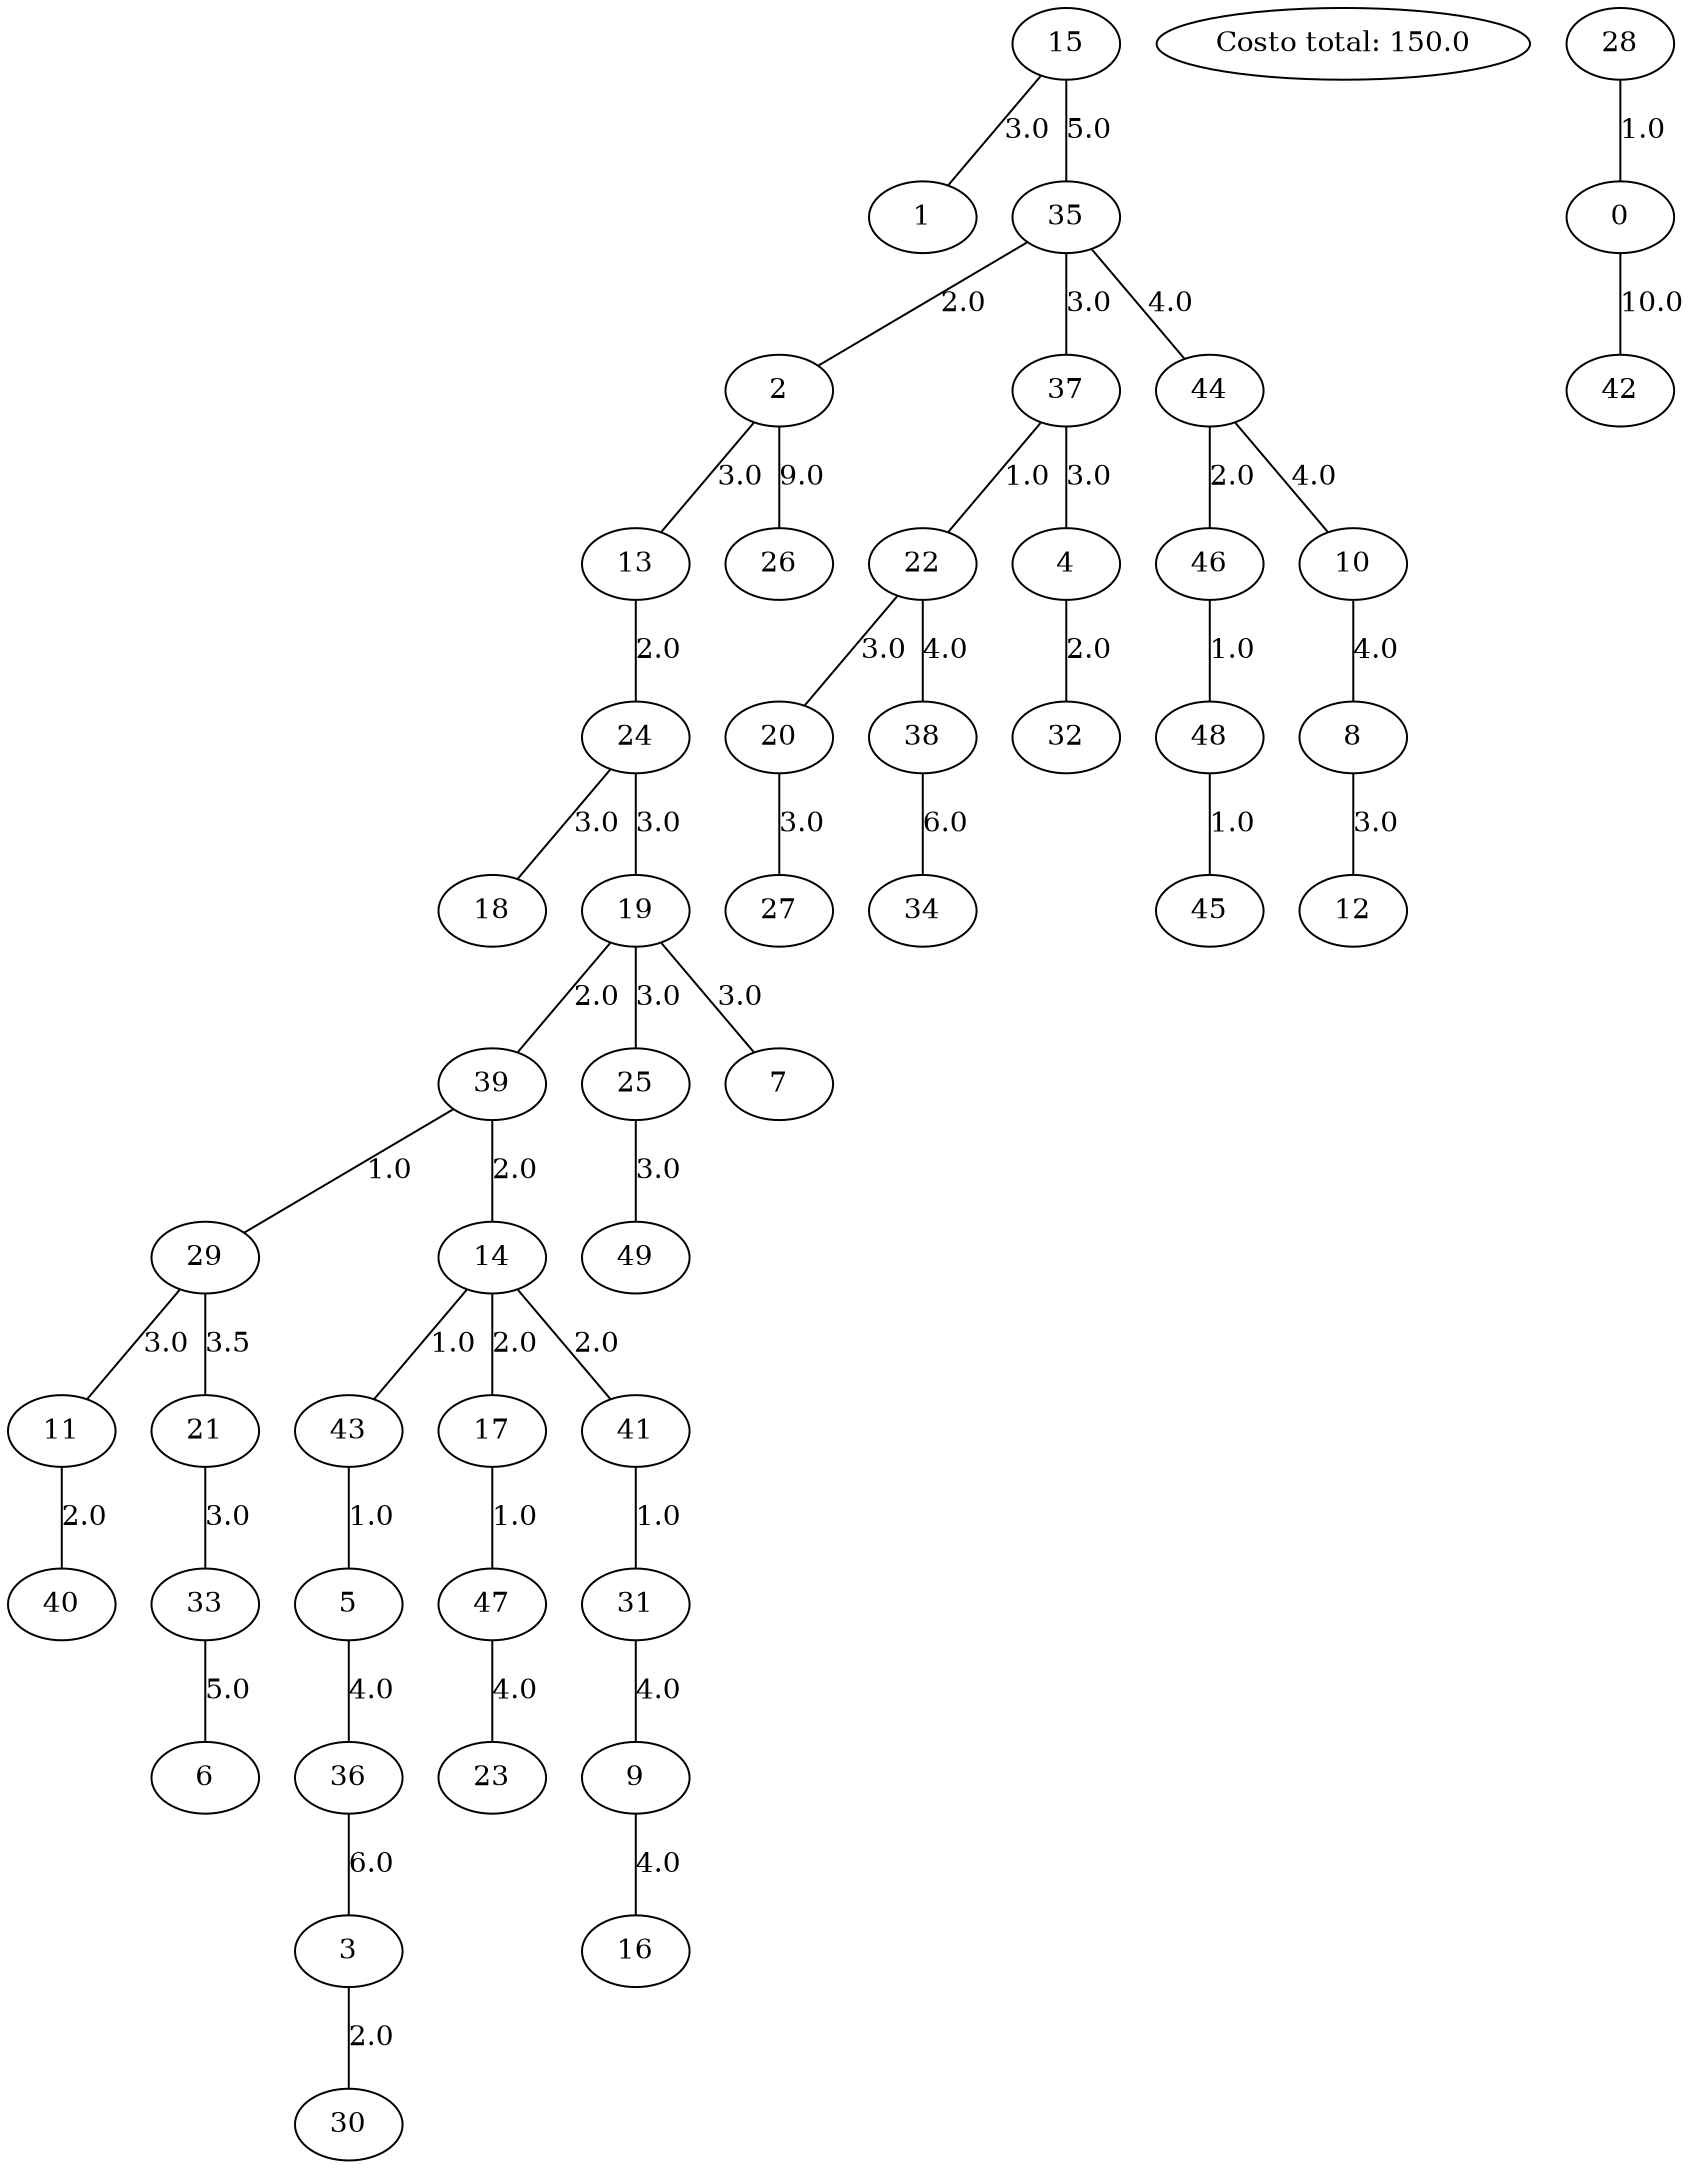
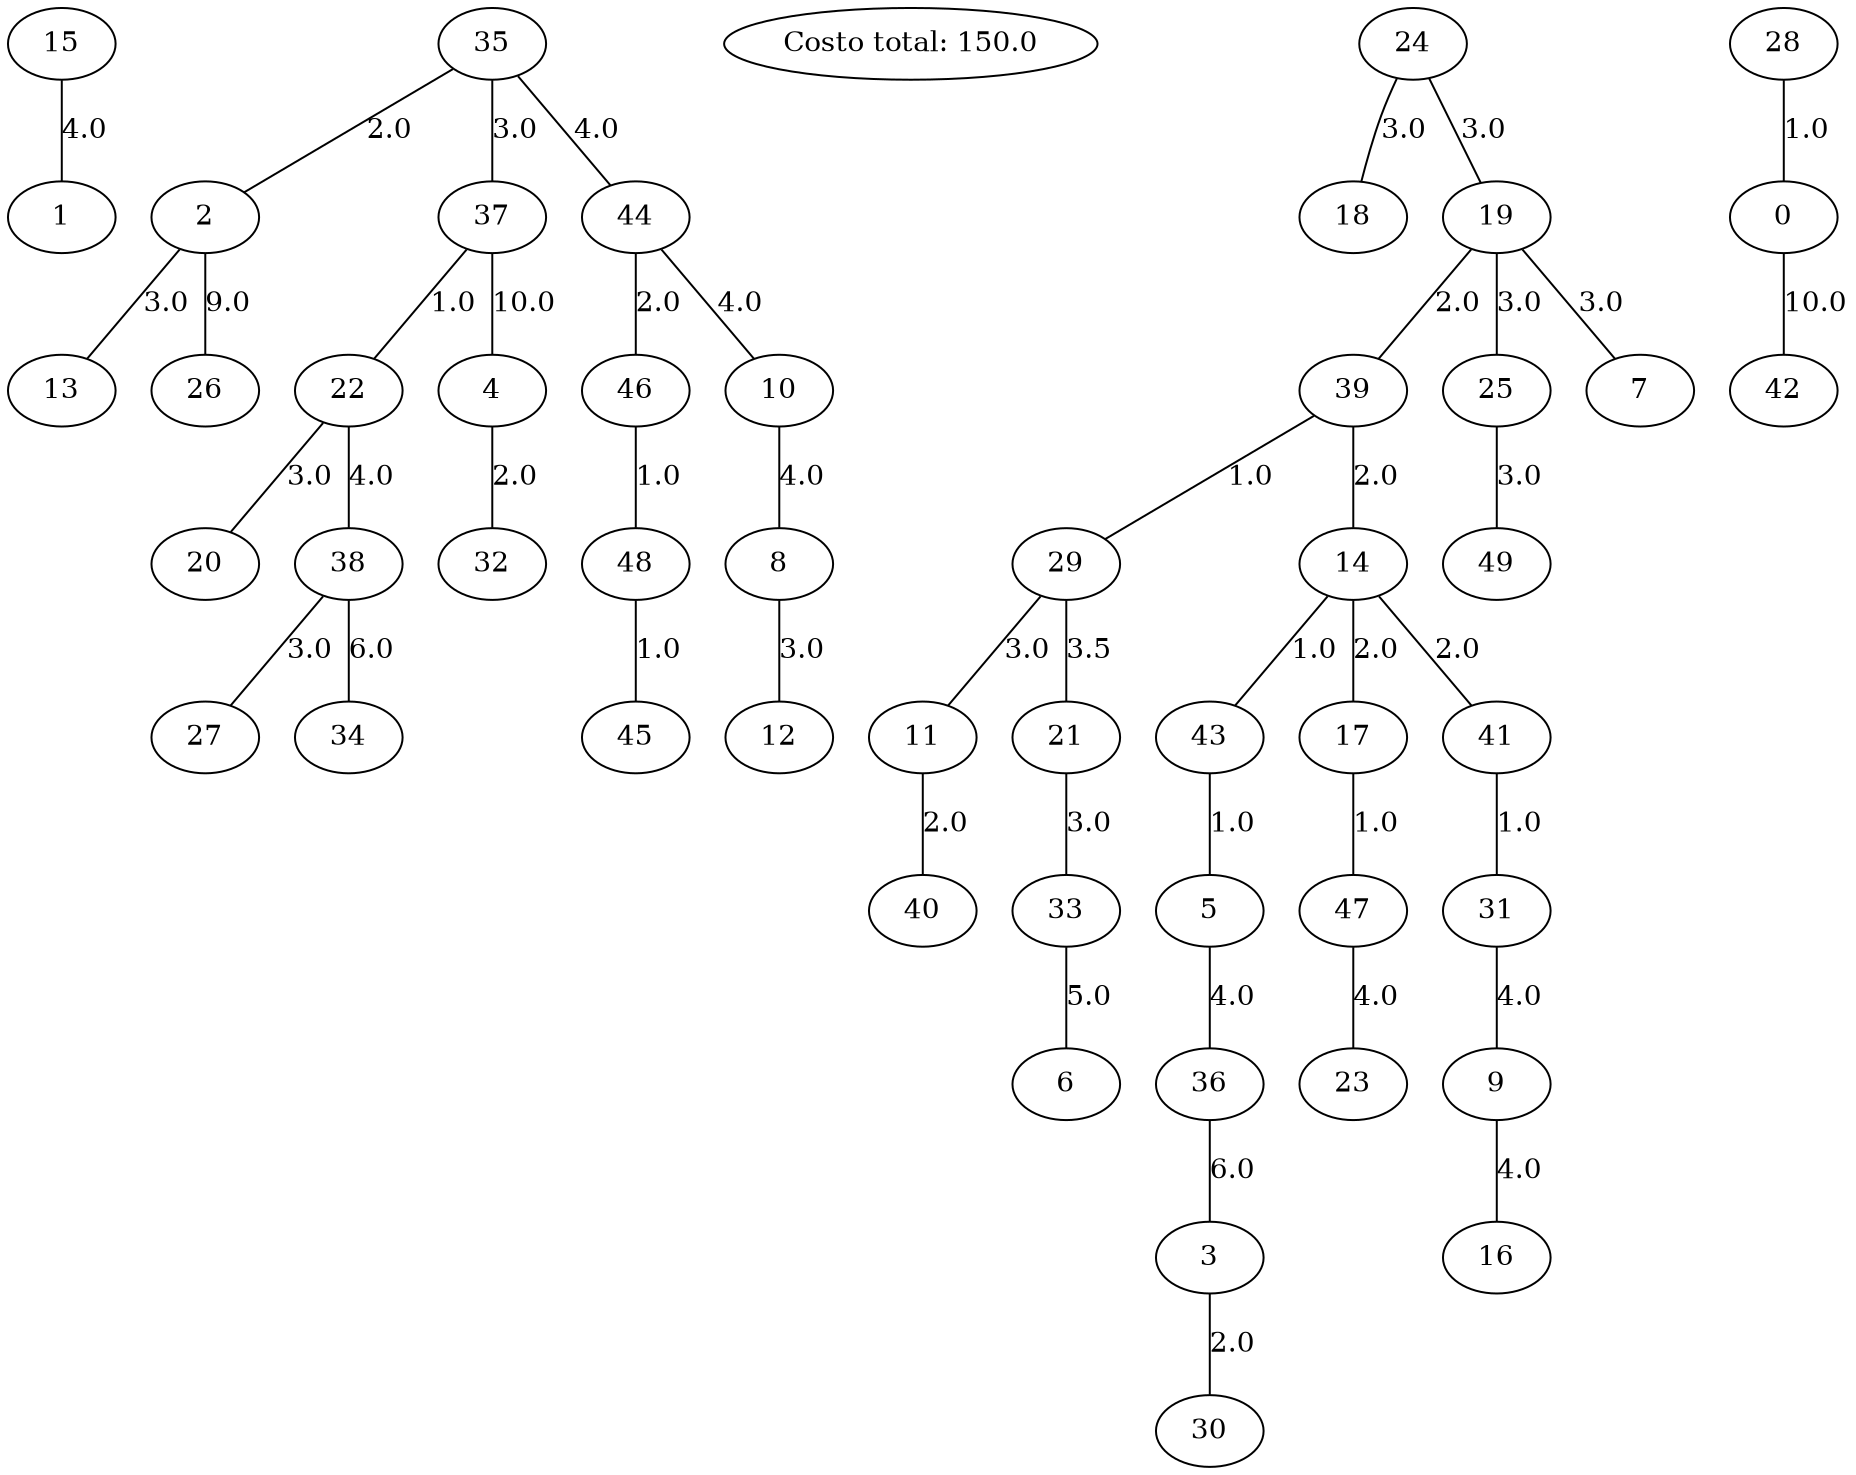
(1027, 131) -> (85, 131)
(1066, 131) -> none
(1089, 477) -> (524, 304)
(636, 651) -> none
(779, 824) -> (277, 651)
